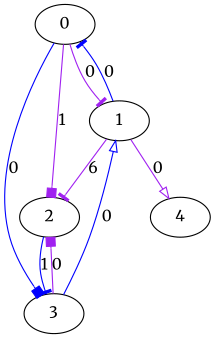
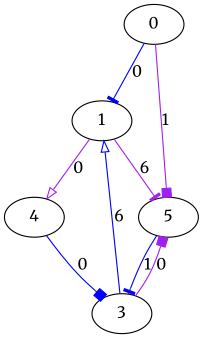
(101, 73) -> none
(81, 74) -> (129, 70)
(8, 163) -> (69, 264)
(50, 217) -> (168, 217)
(107, 217) -> (119, 217)
